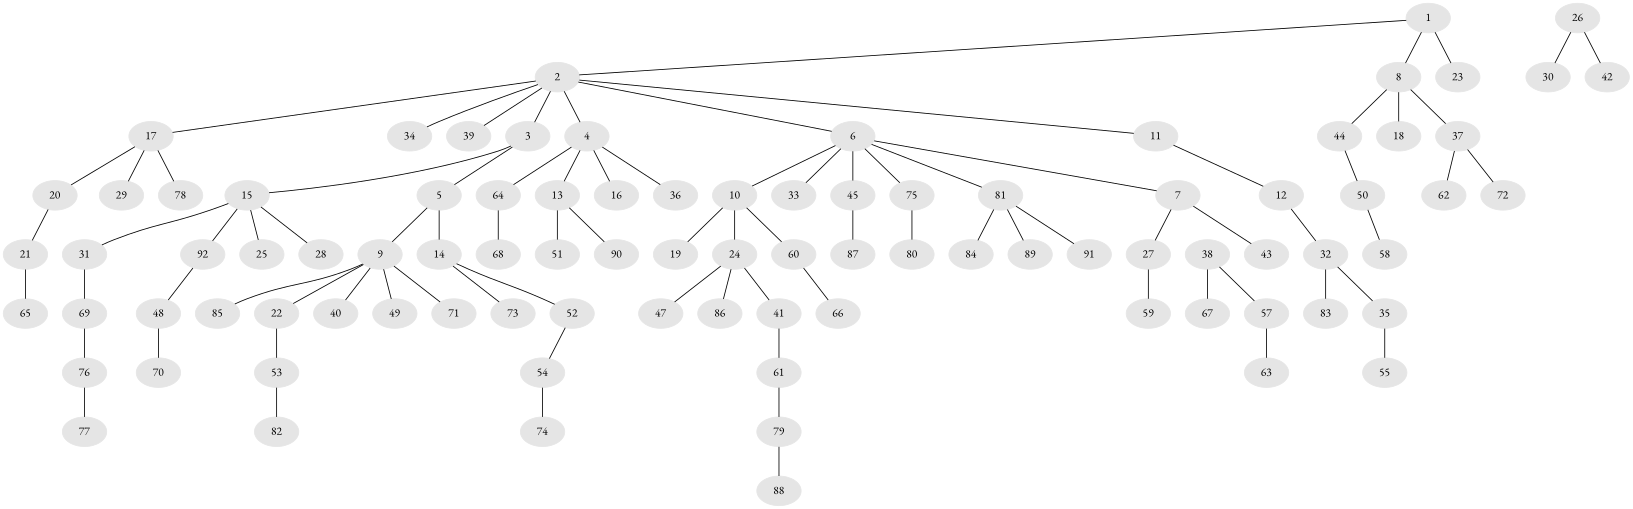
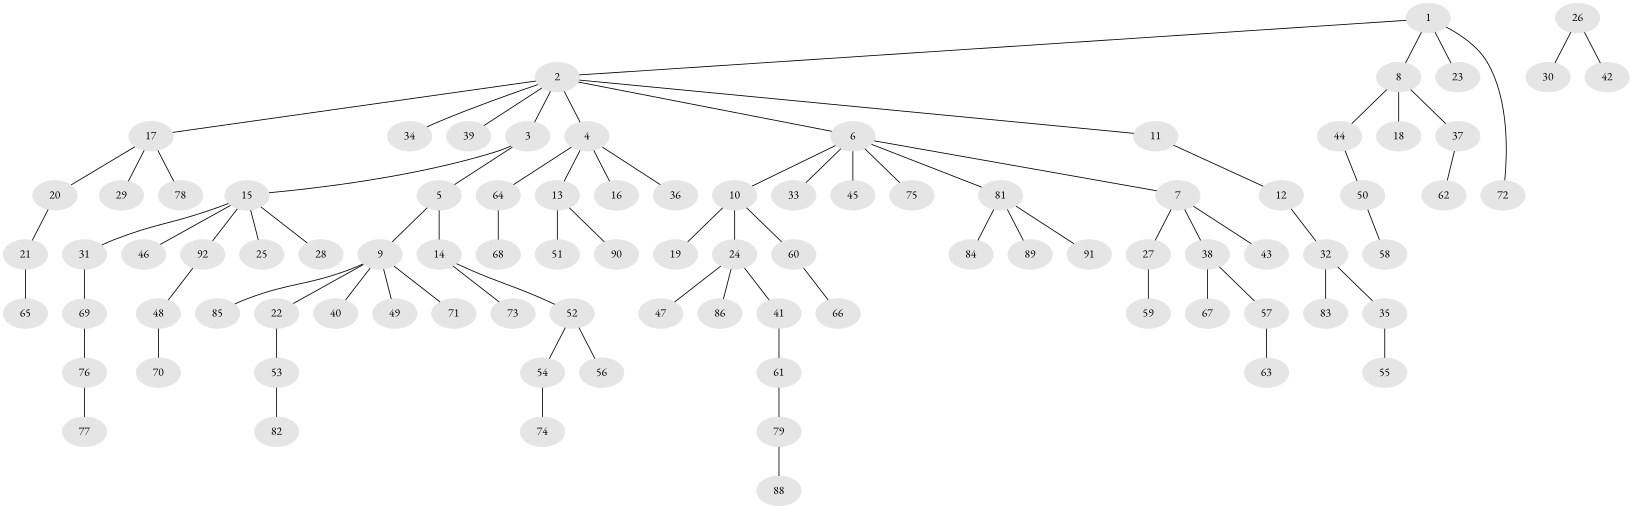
(1480, 166) -> (1500, 93)
none -> (1193, 225)
none -> (144, 254)
(853, 254) -> none
(912, 254) -> none
none -> (602, 373)
